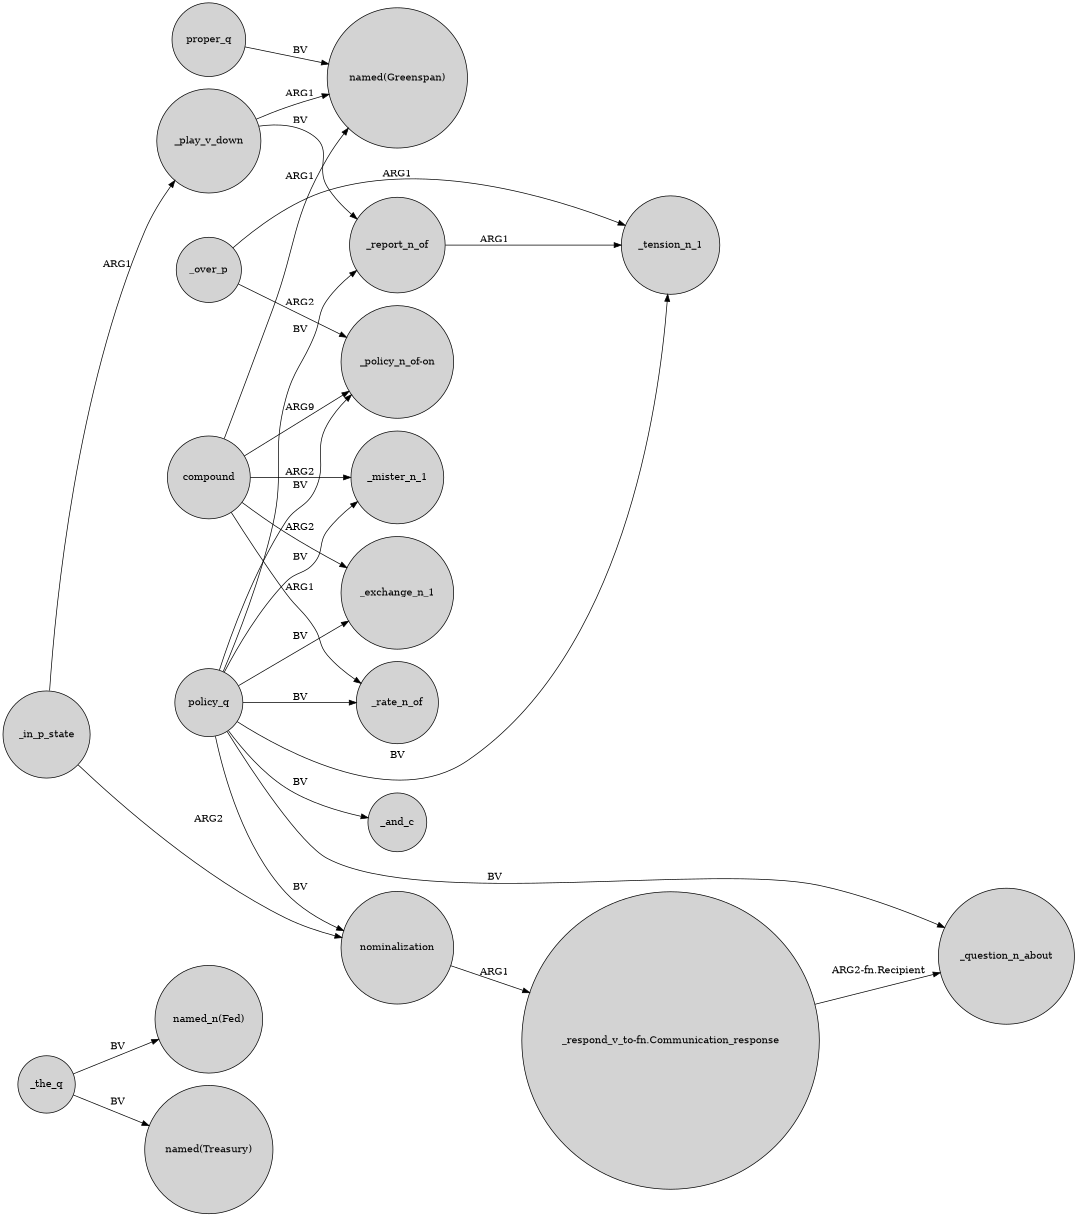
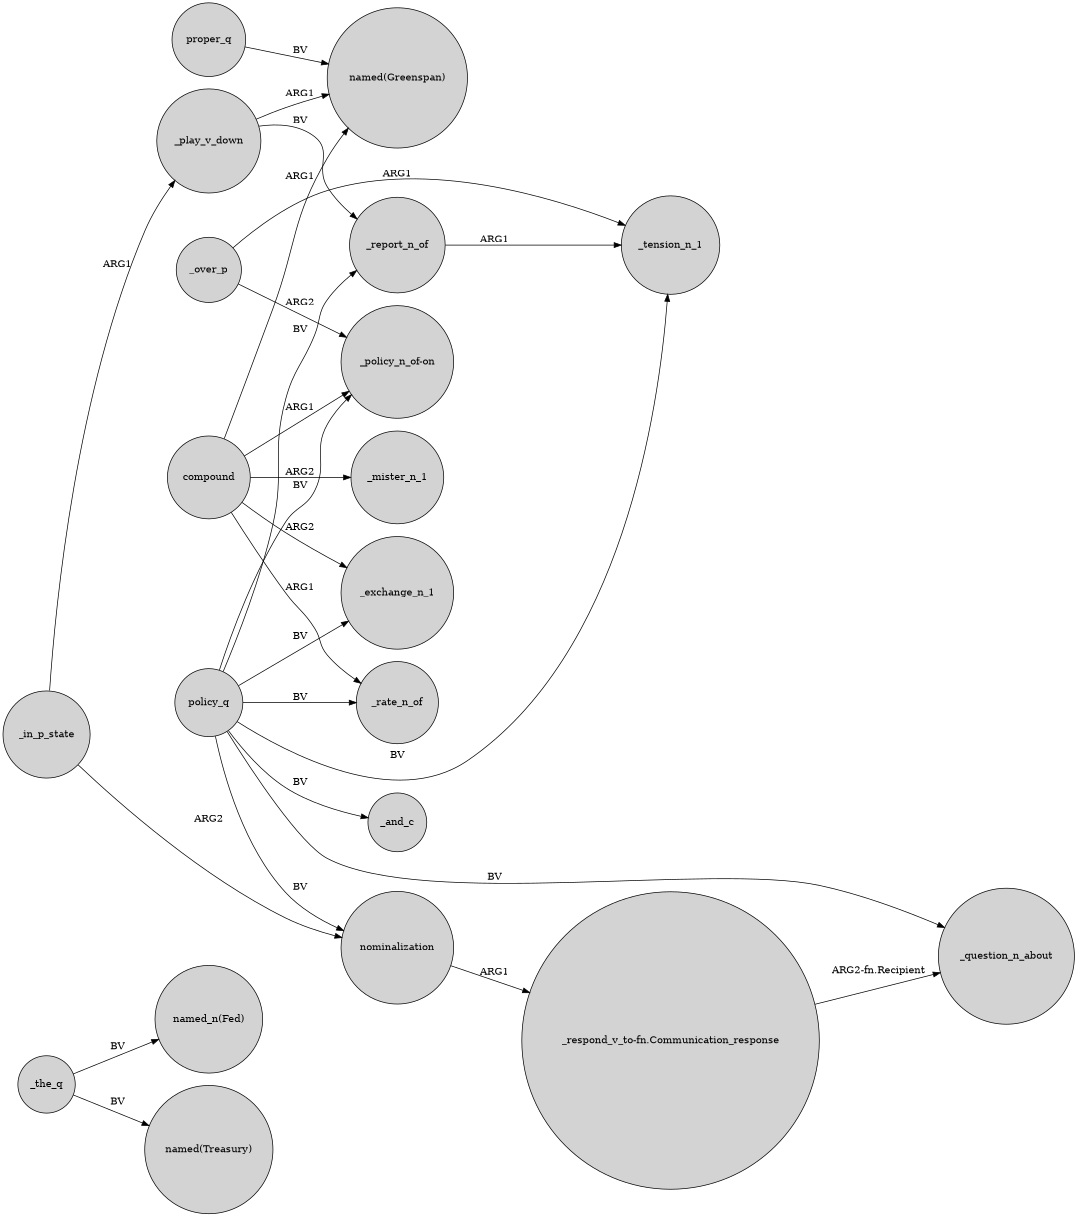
(300, 408) -> (300, 408)
(284, 584) -> none
